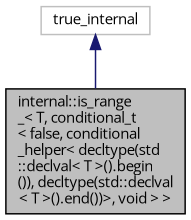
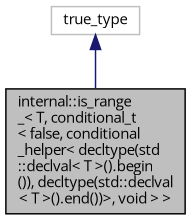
(96, 21) -> (96, 21)
